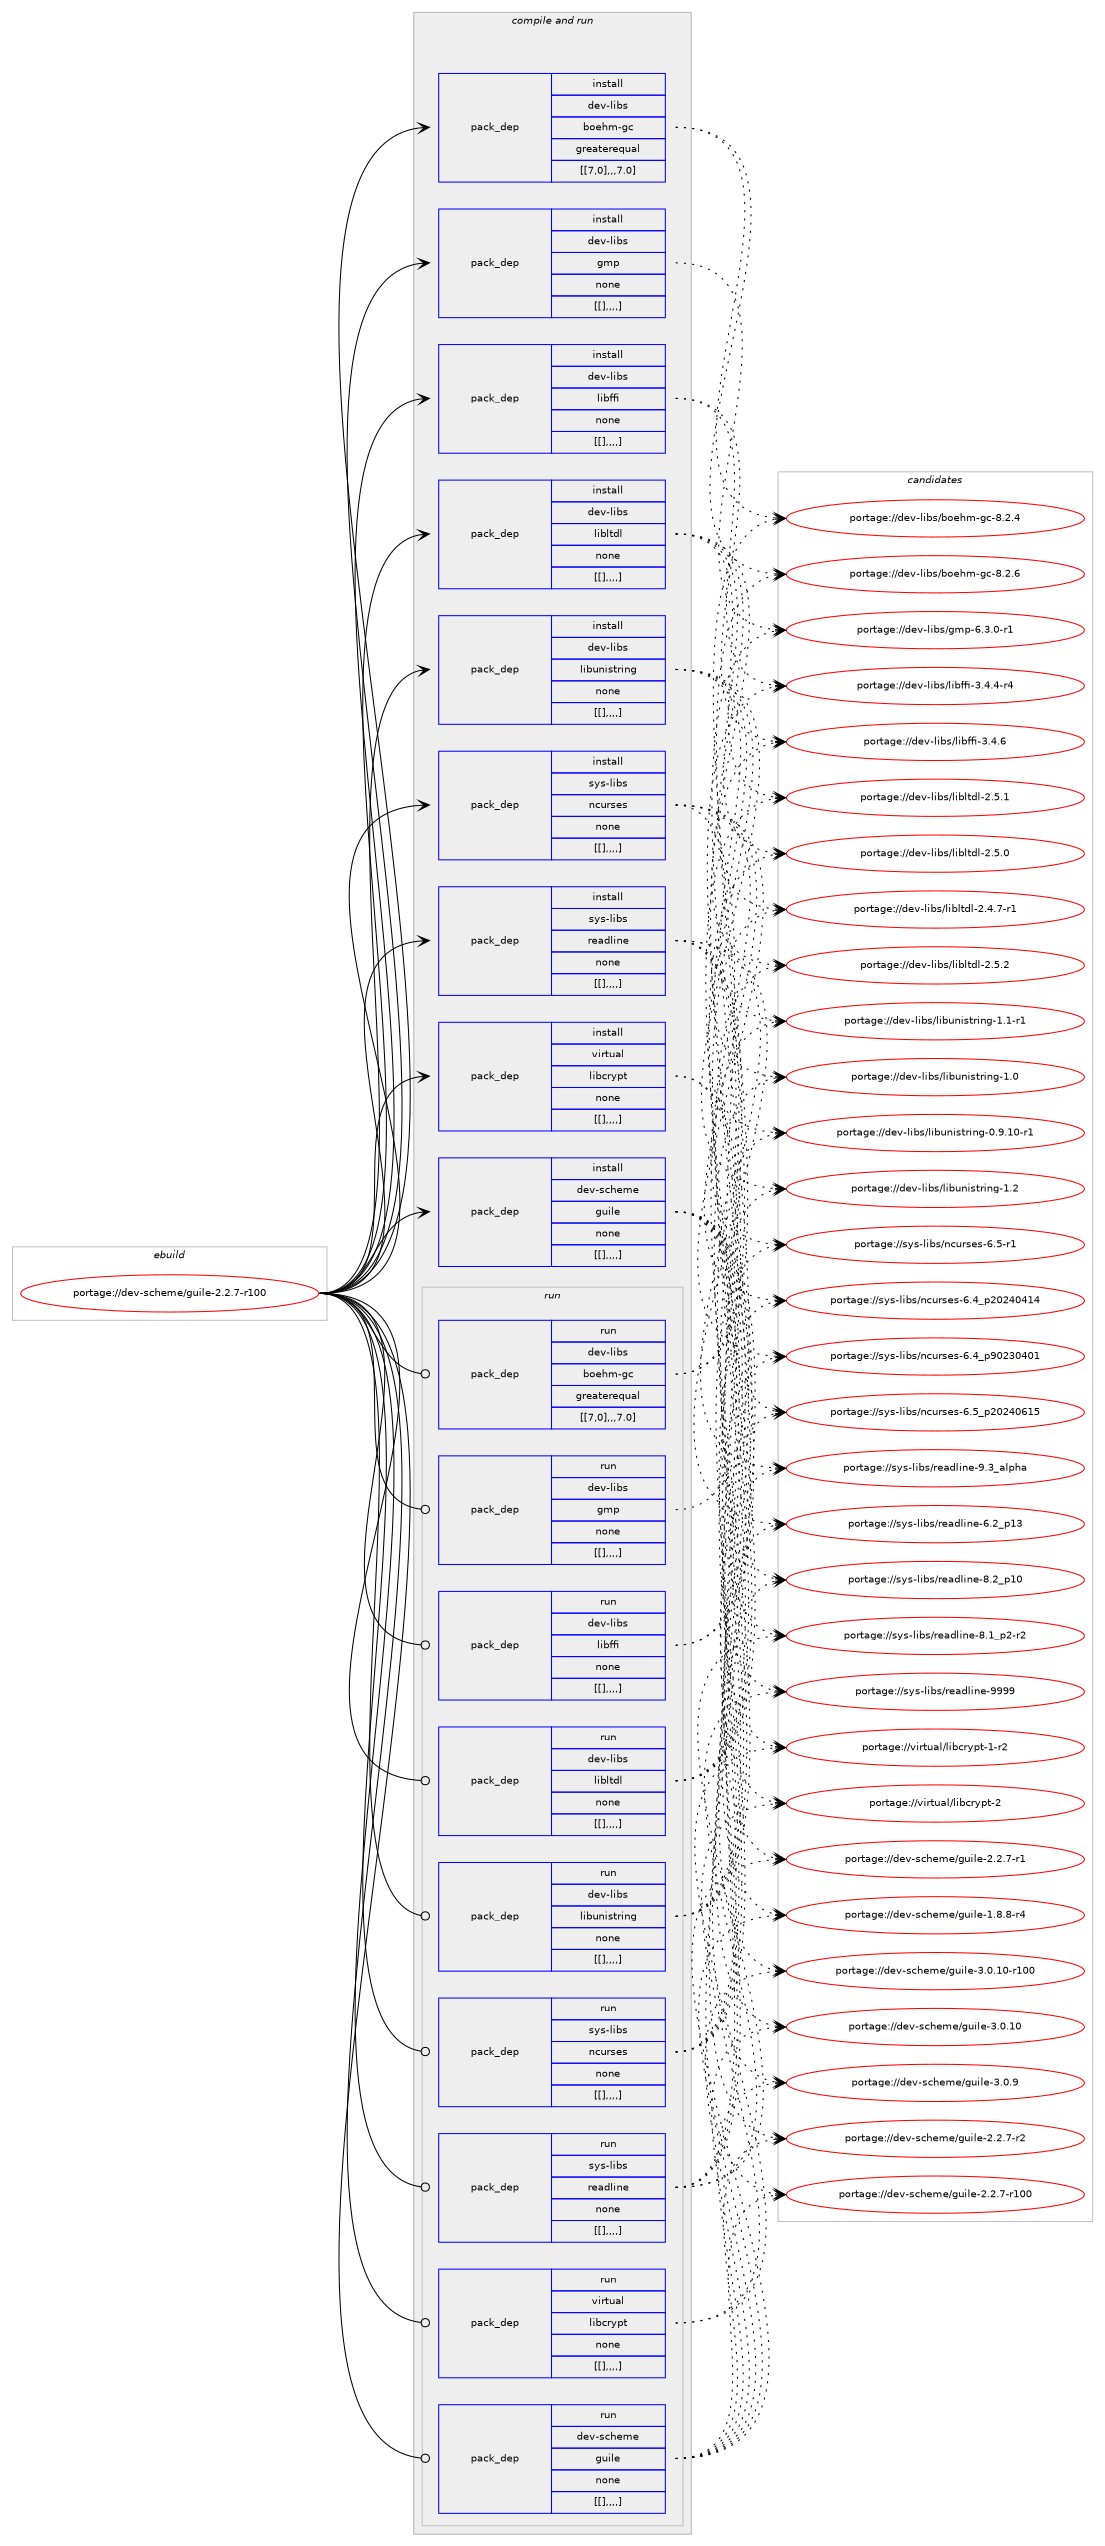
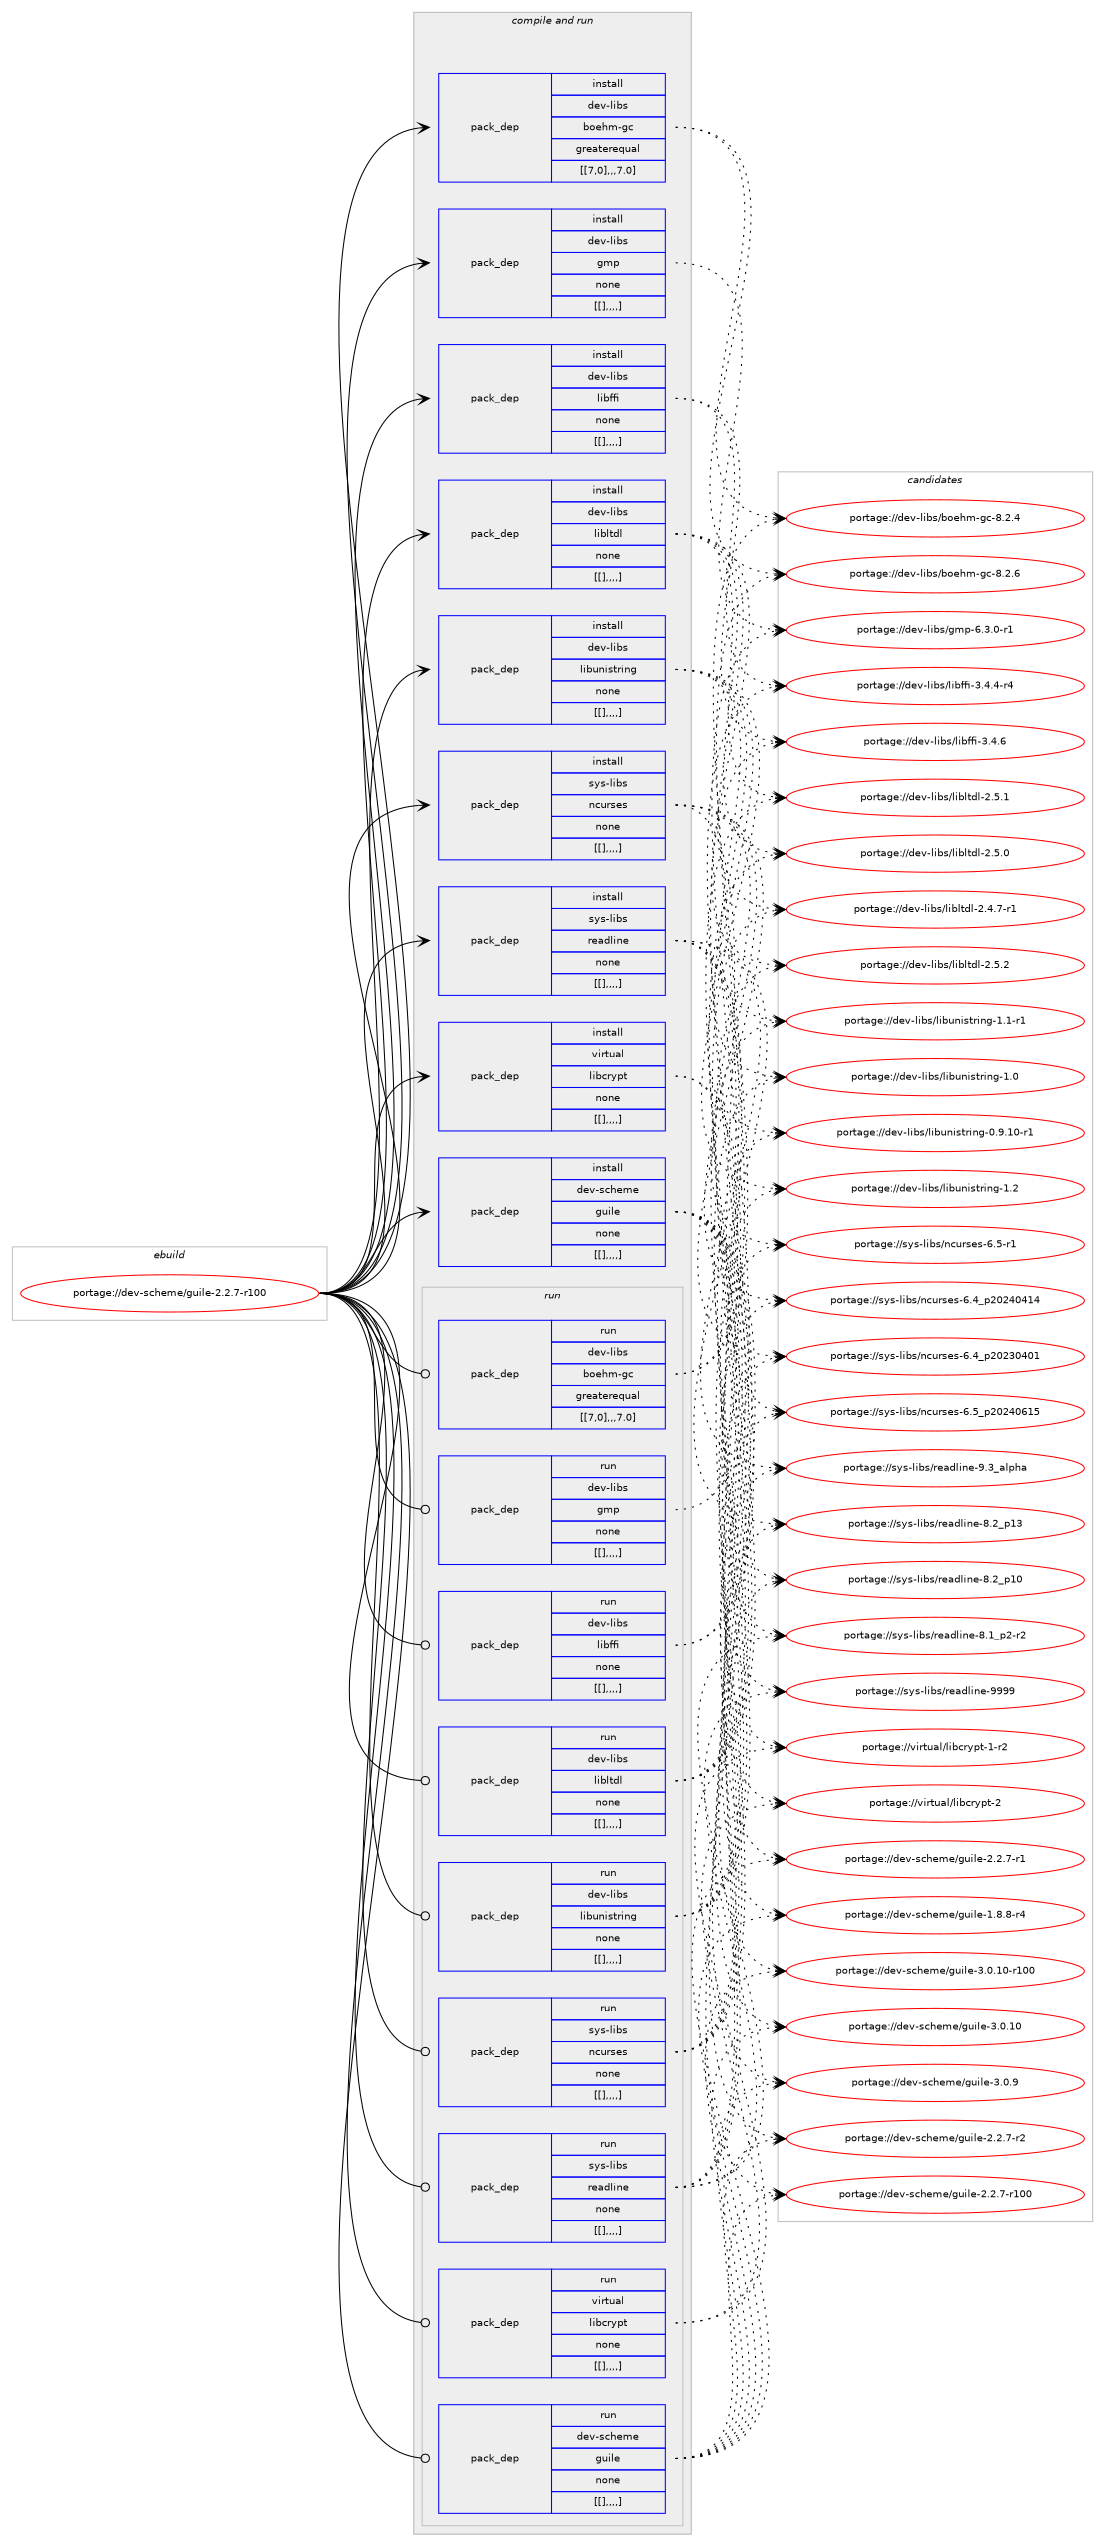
(935, 1357) -> (935, 1357)
(935, 1524) -> (935, 1524)
